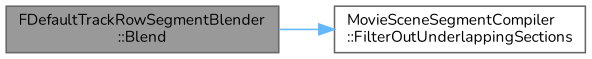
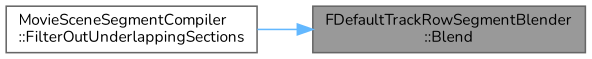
(299, 29) -> (277, 29)
